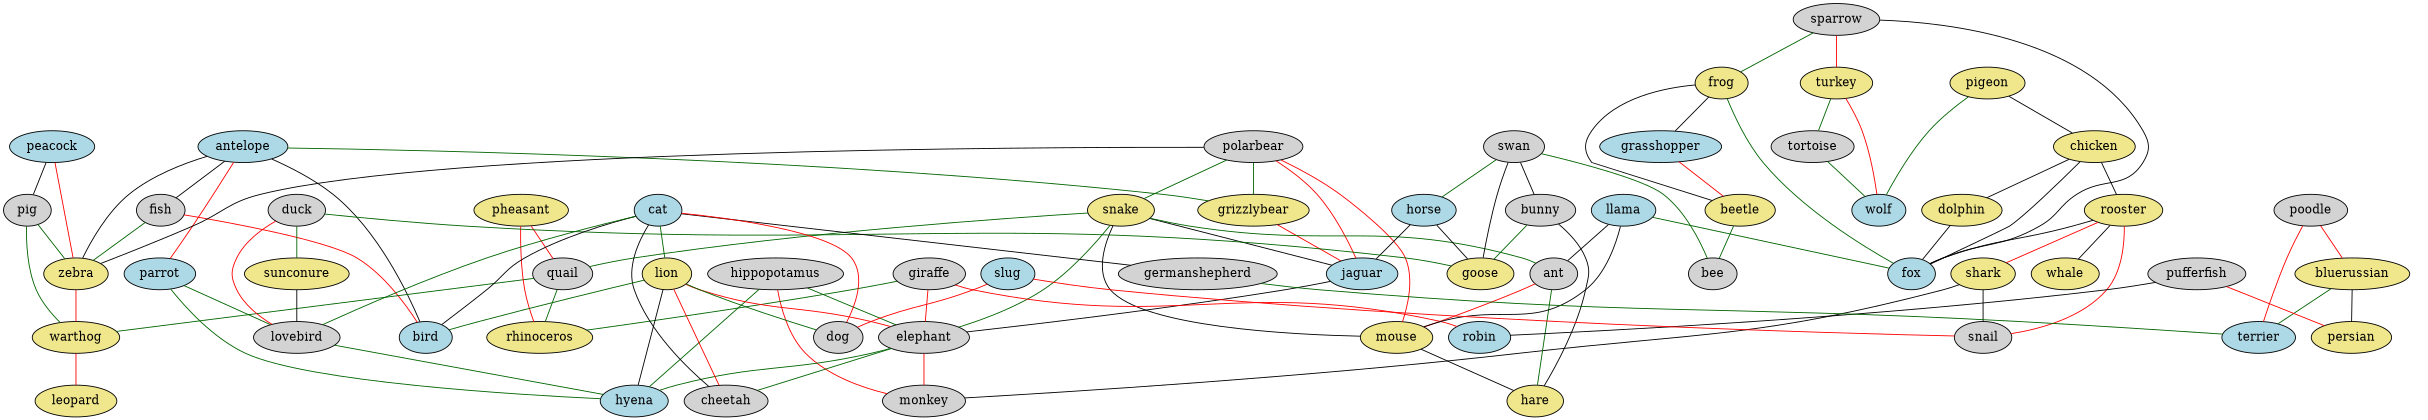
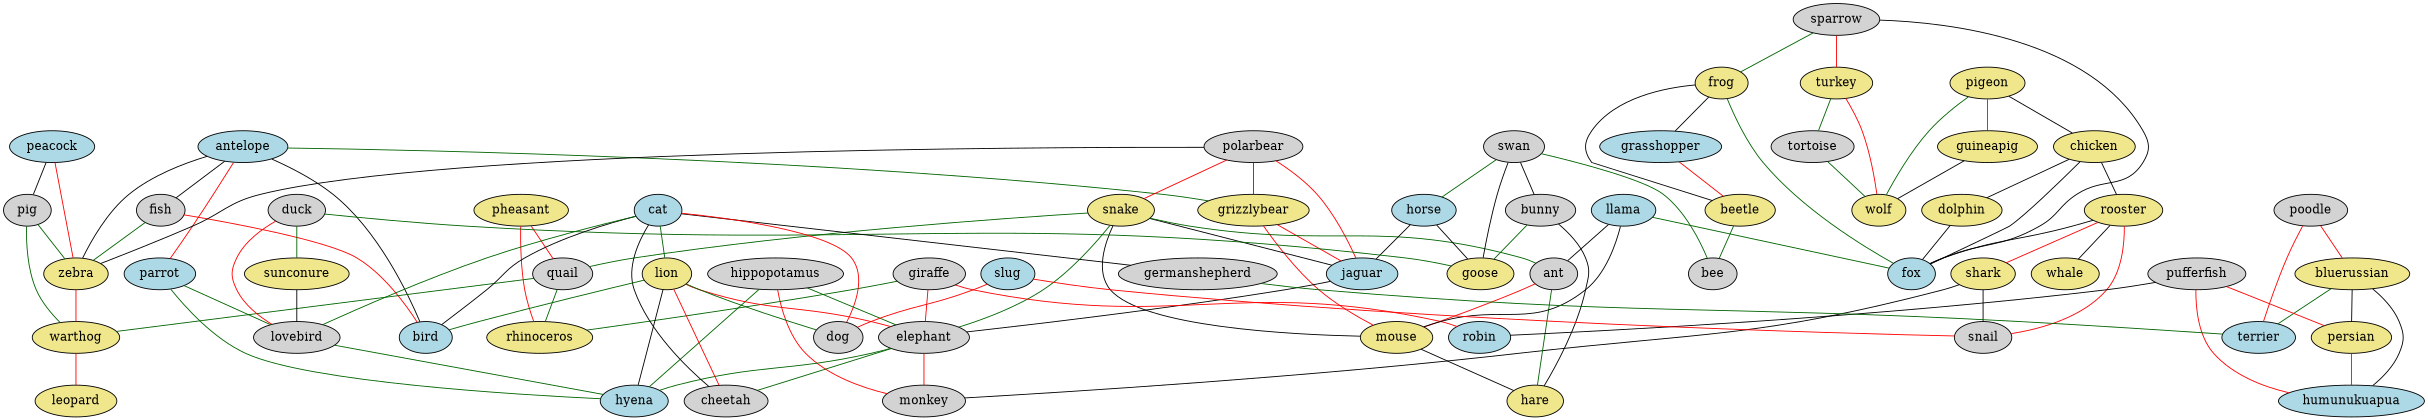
none -> (1988, 147)
(1185, 179) -> (1185, 179)
(1879, 210) -> (1879, 210)
(1374, 222) -> (1306, 278)
none -> (2351, 401)
